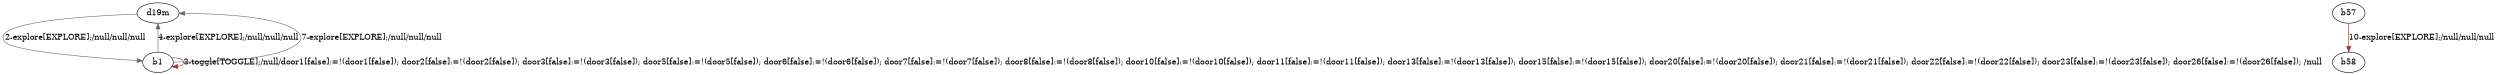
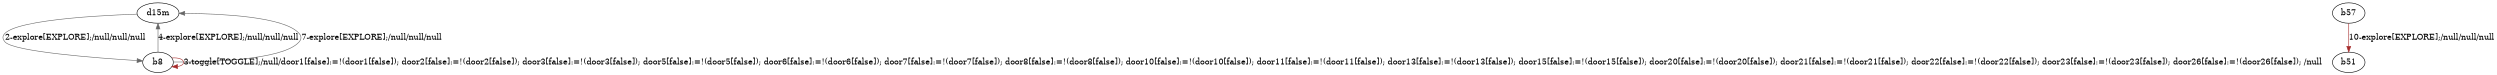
(158, 13) -> (158, 13)
(158, 62) -> (158, 62)
(2349, 62) -> (2349, 62)
